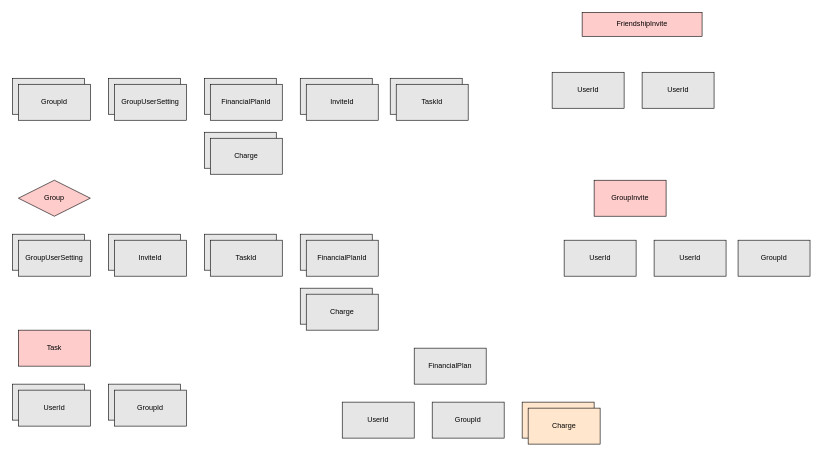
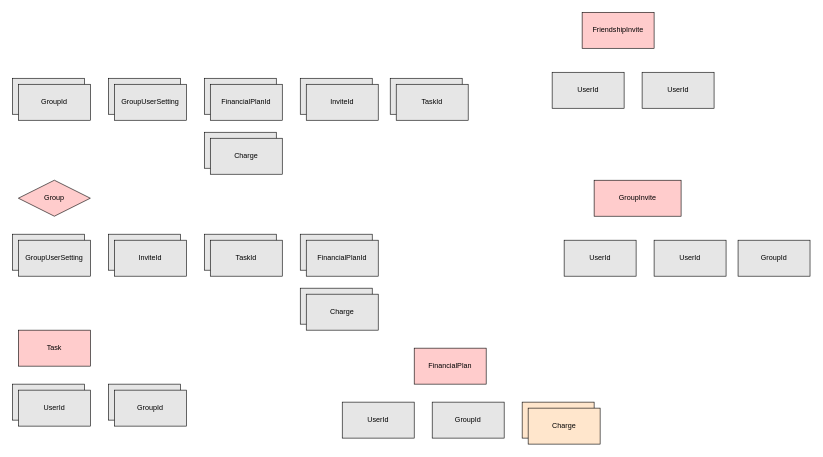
(642, 24) -> (618, 30)
(630, 198) -> (638, 198)
(450, 366) -> (450, 366)
